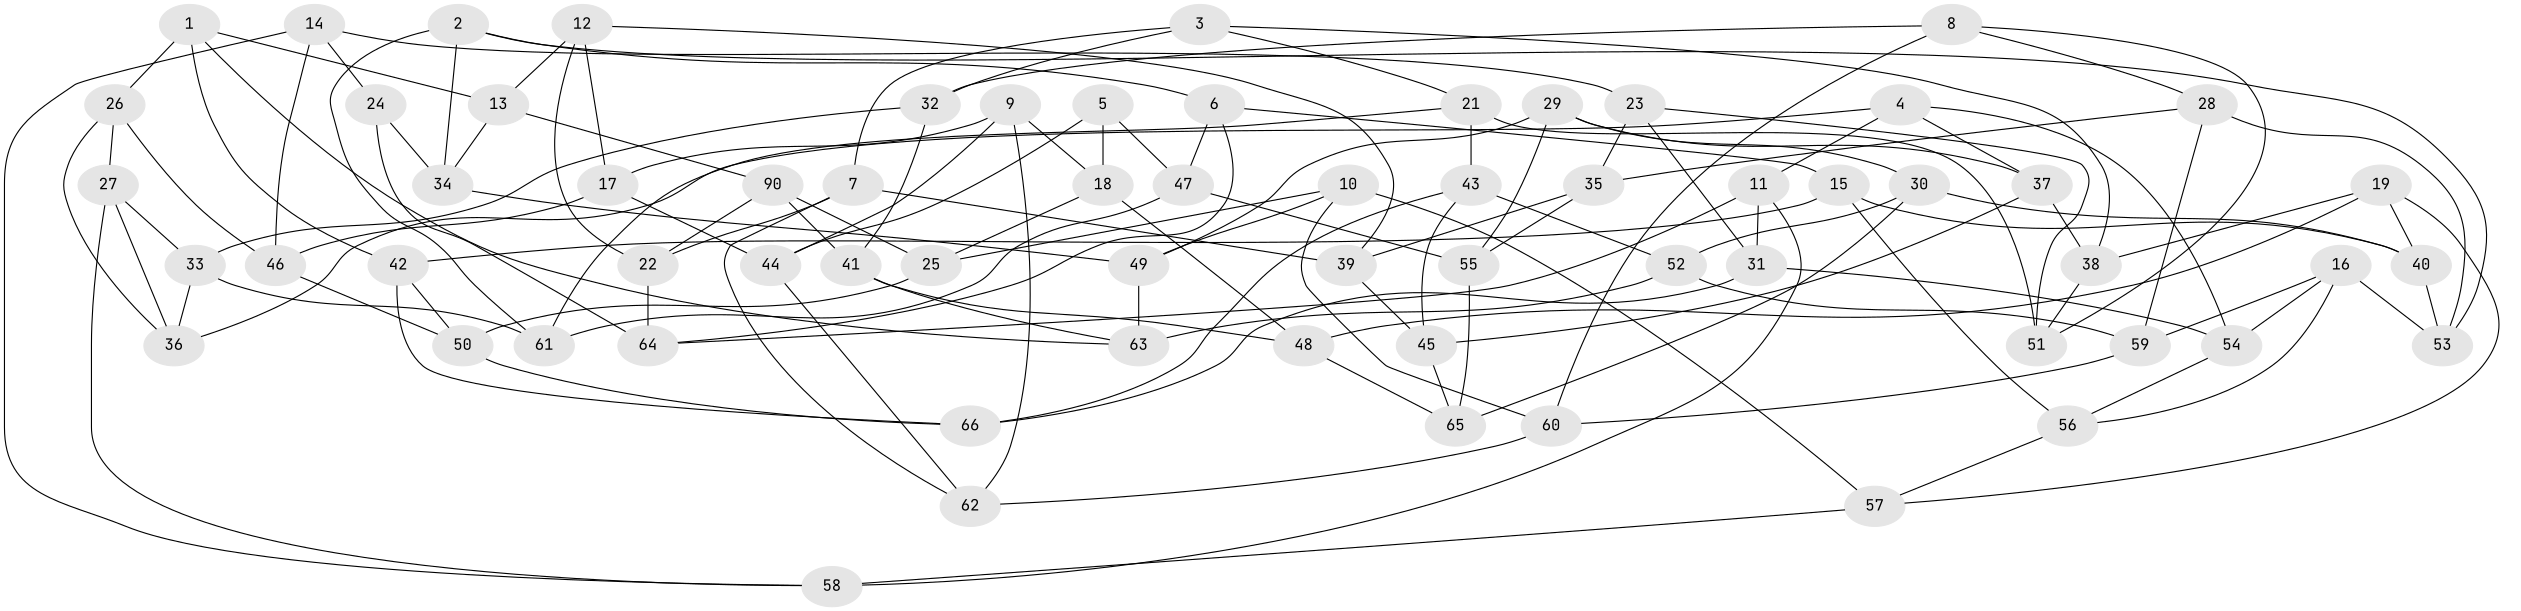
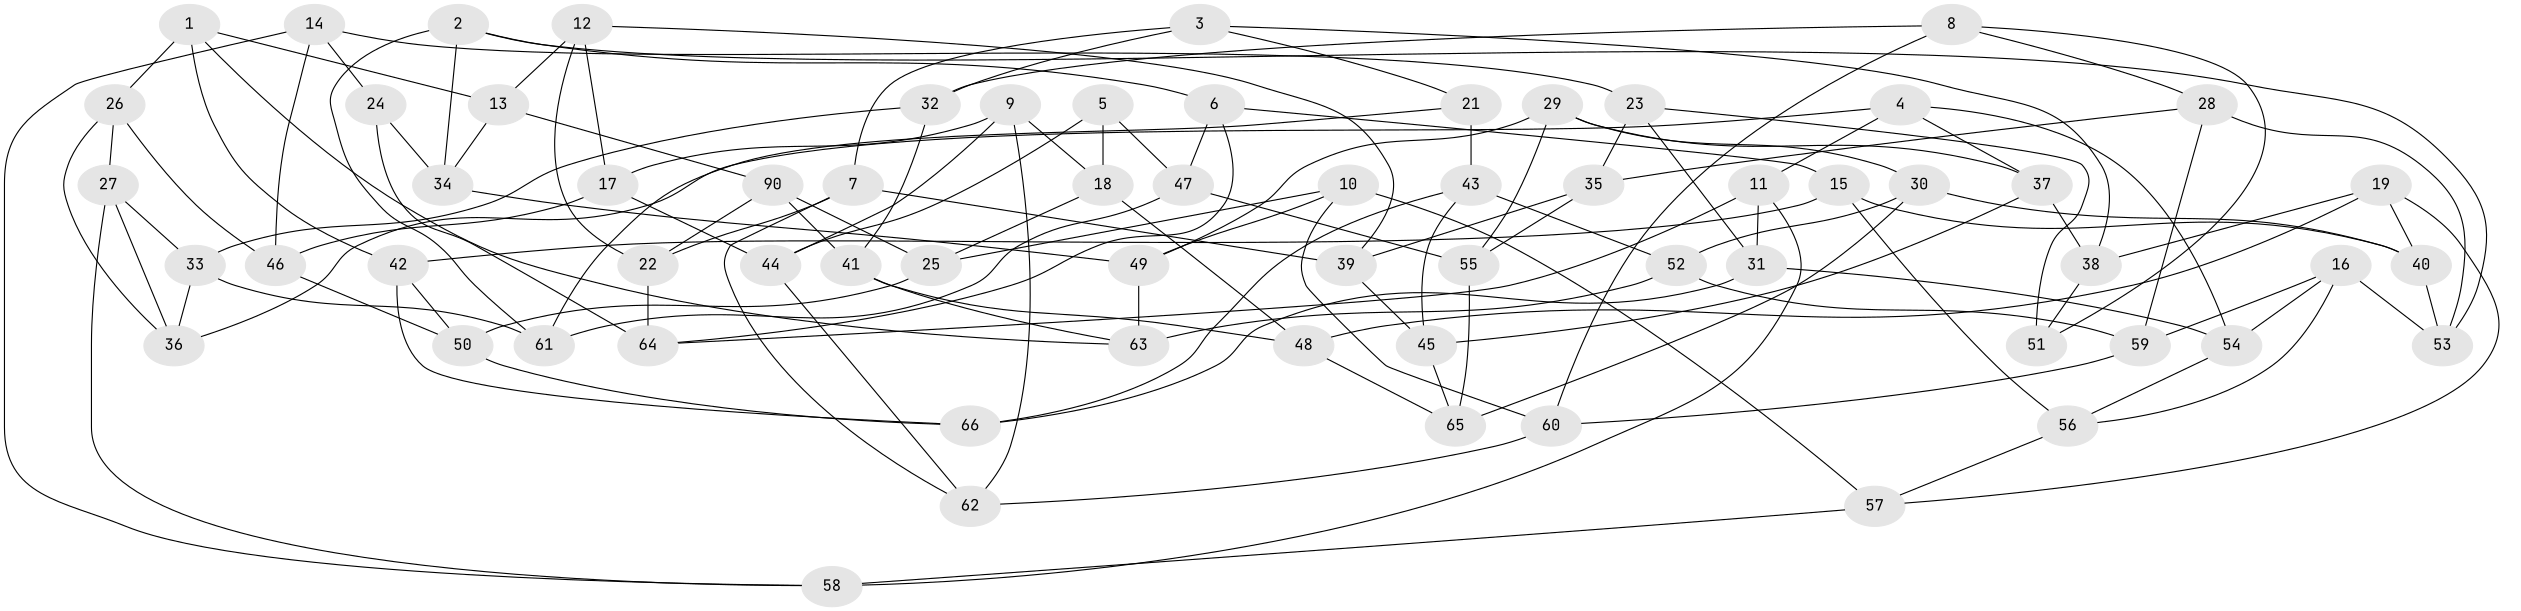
(1819, 134) -> none
